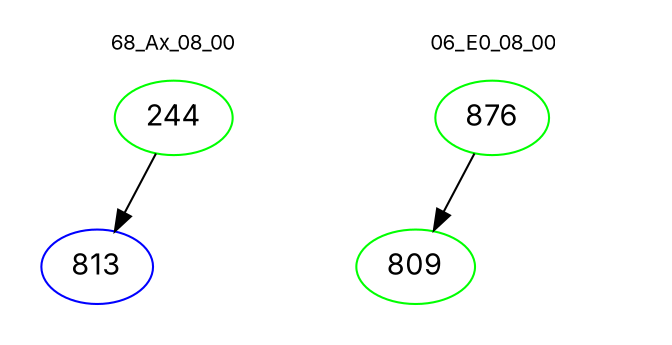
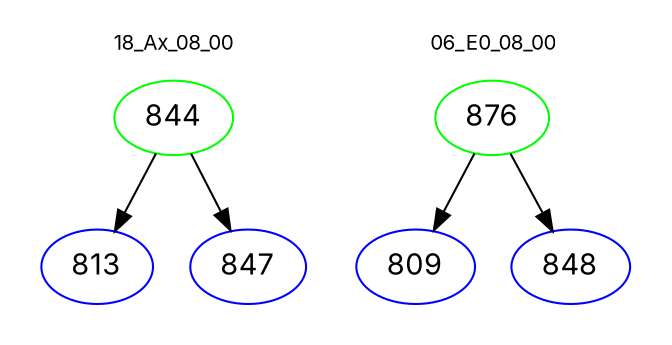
(174, 44) -> (174, 44)
(174, 118) -> (174, 118)
none -> (248, 267)
(416, 267) -> (416, 267)
none -> (571, 267)
